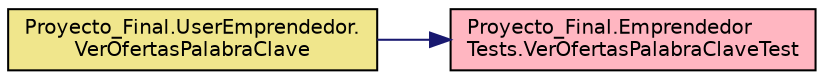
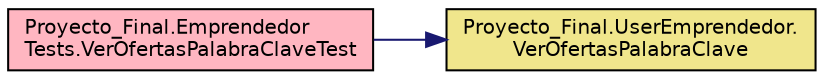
(404, 40) -> (400, 40)
